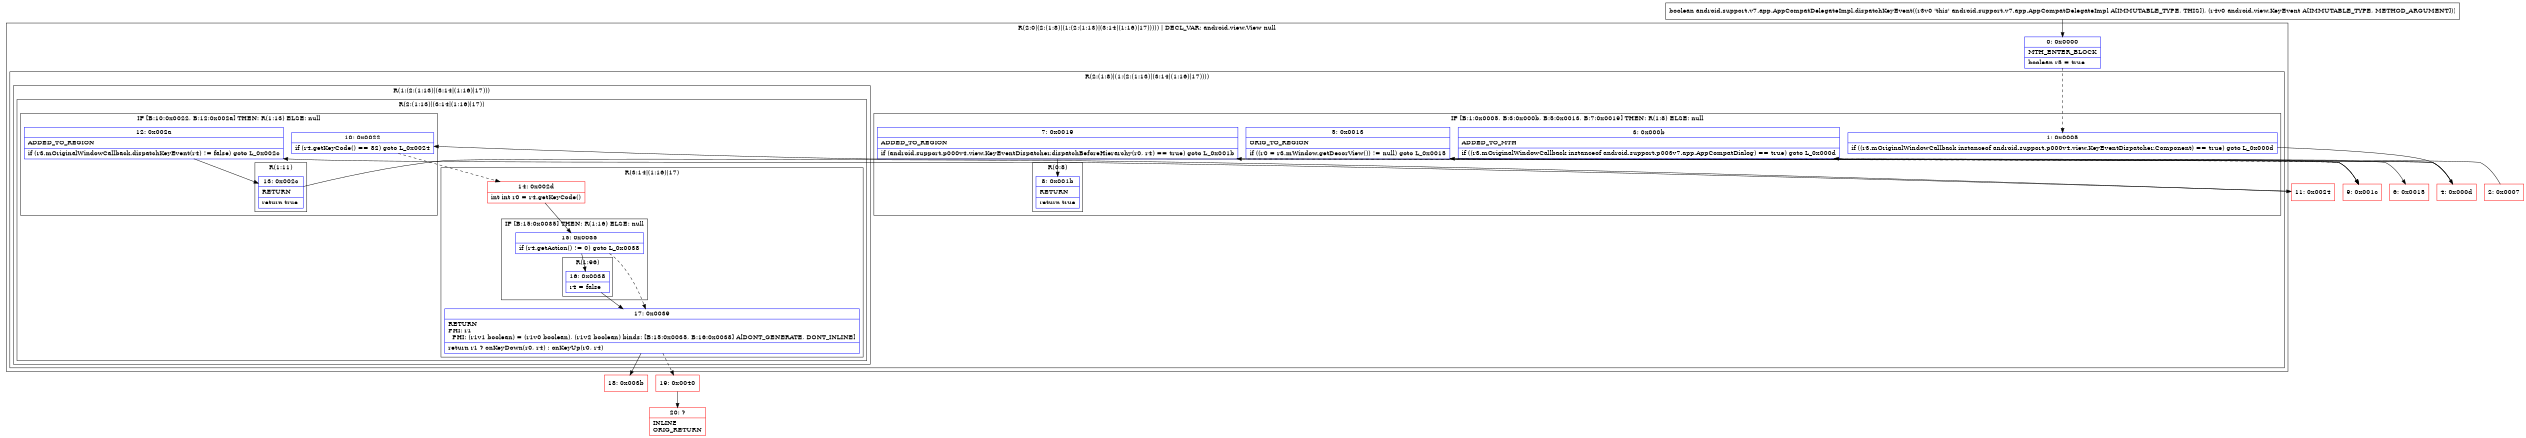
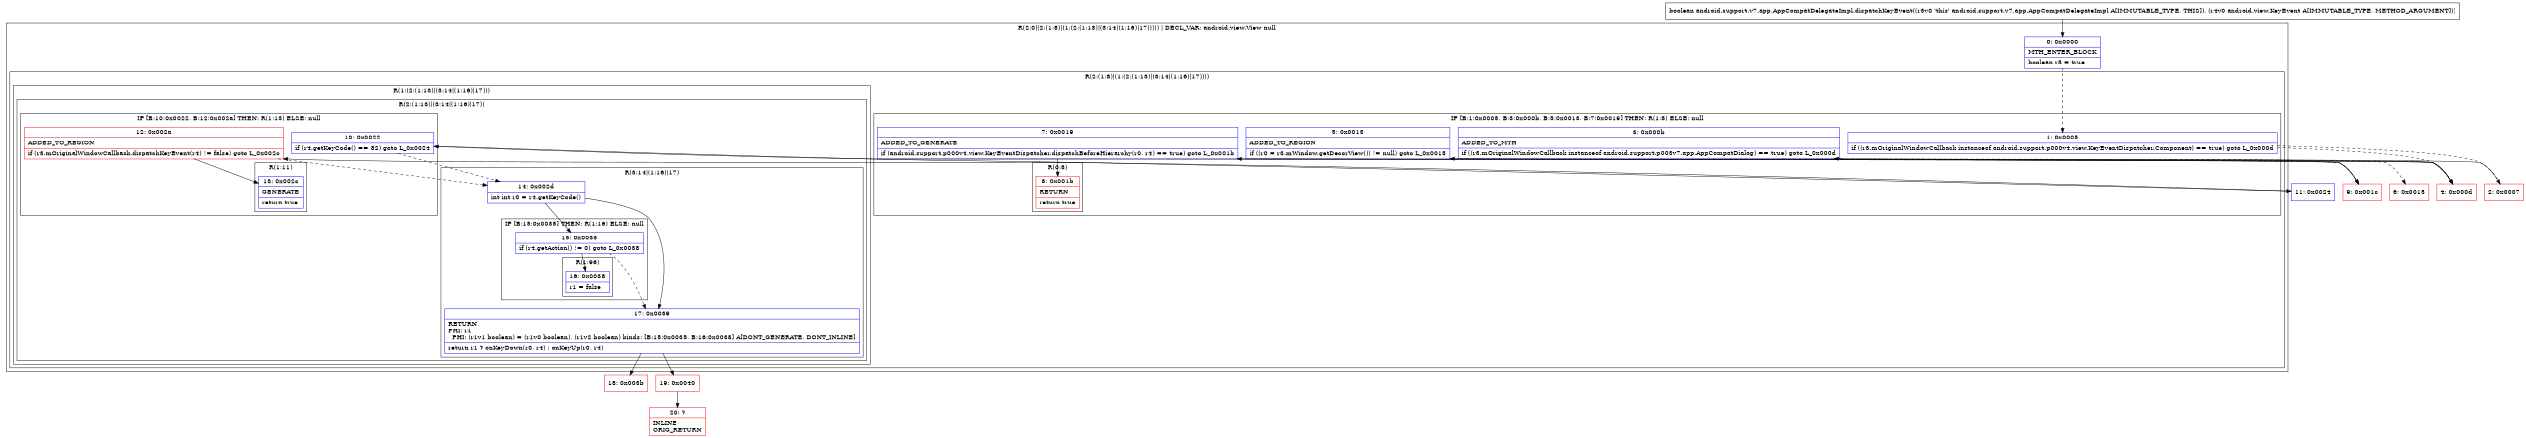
(154, 143) -> (154, 143)
(914, 143) -> (919, 143)
(1279, 143) -> (1283, 143)
none -> (2392, 150)
(2368, 152) -> (2368, 152)
(1907, 159) -> none
(1931, 159) -> (1931, 159)
(1801, 160) -> (1801, 160)
none -> (2146, 160)
(1294, 164) -> (1360, 169)
none -> (381, 172)
(277, 192) -> (281, 192)
(536, 192) -> (536, 192)
(1058, 192) -> (1058, 192)
(2313, 192) -> (2313, 192)
(585, 287) -> (585, 287)
(615, 303) -> (655, 227)
(667, 362) -> (667, 362)
